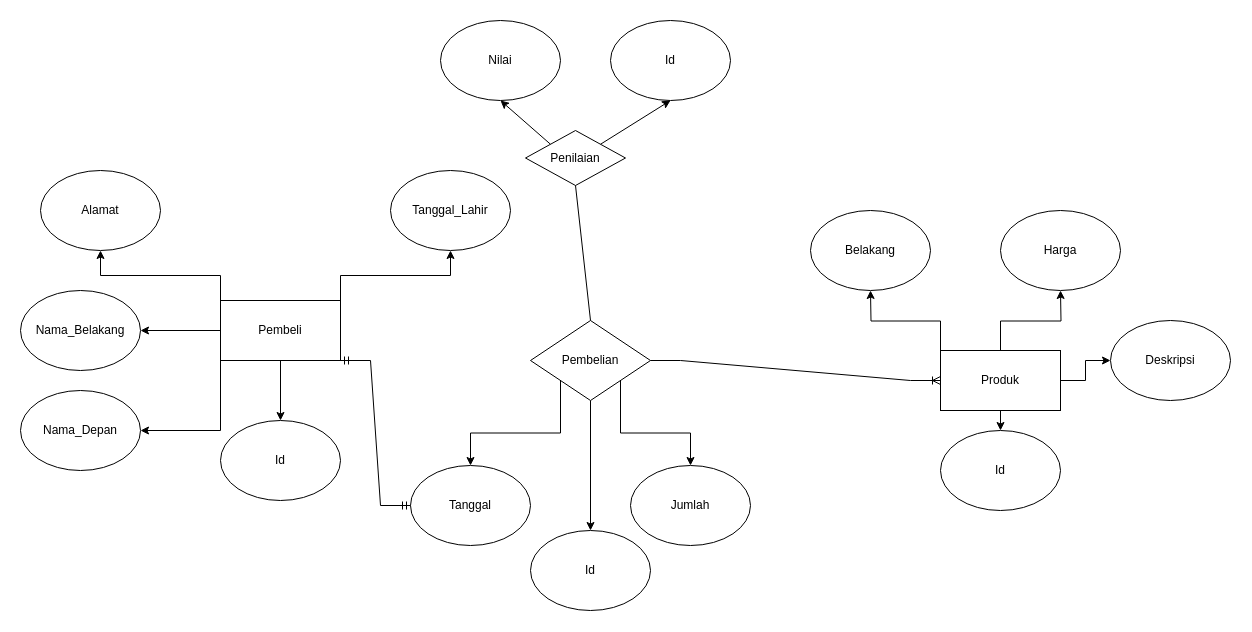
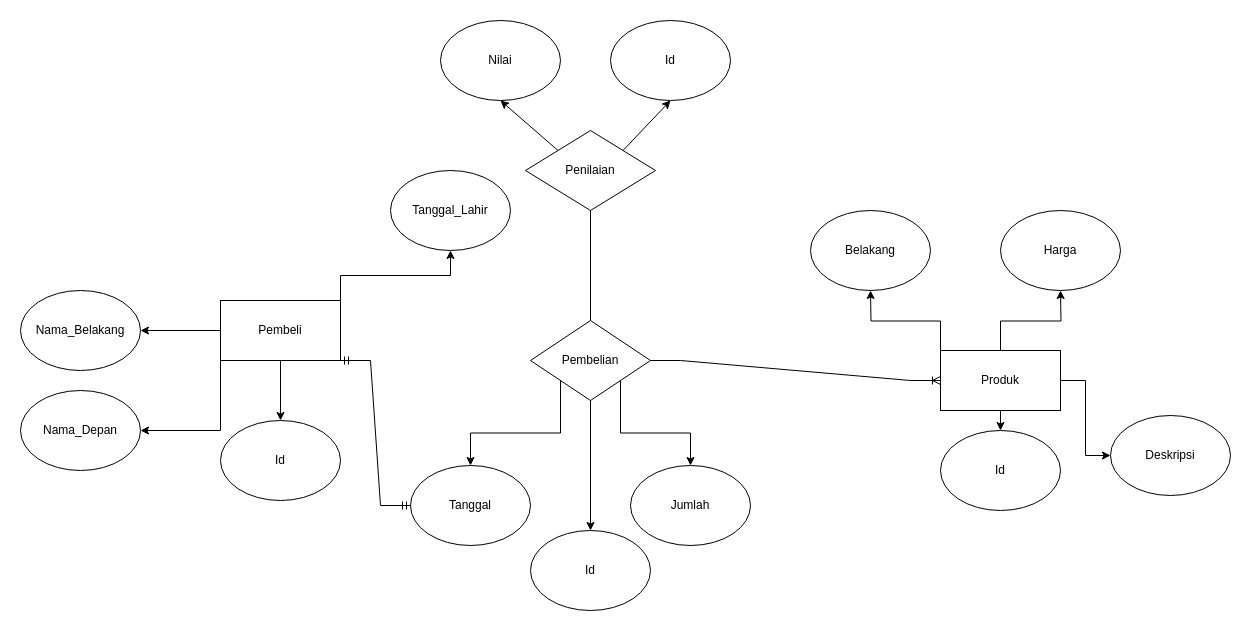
(576, 158) -> (591, 171)
(101, 211) -> none
(165, 276) -> none
(1171, 361) -> (1171, 456)
